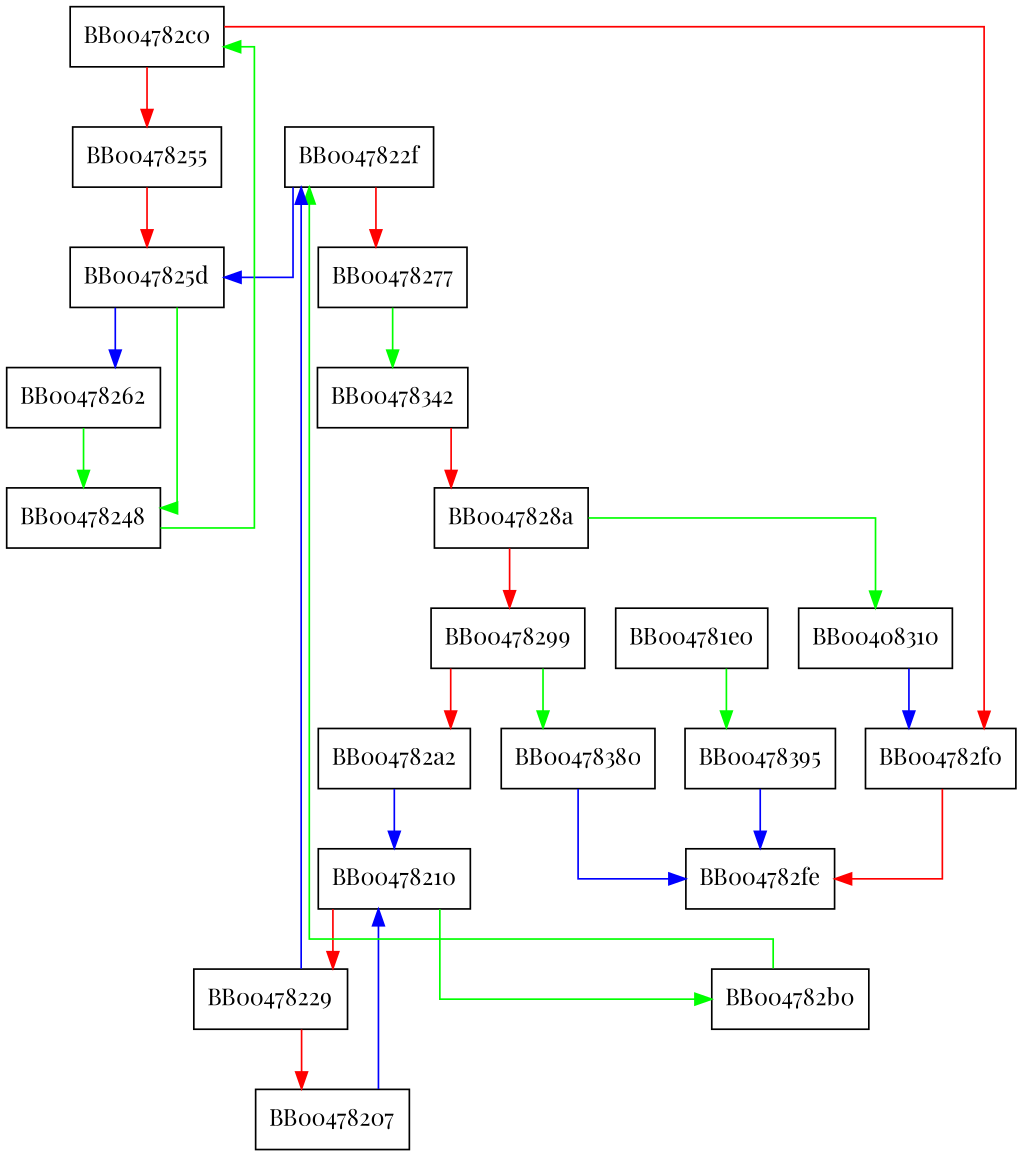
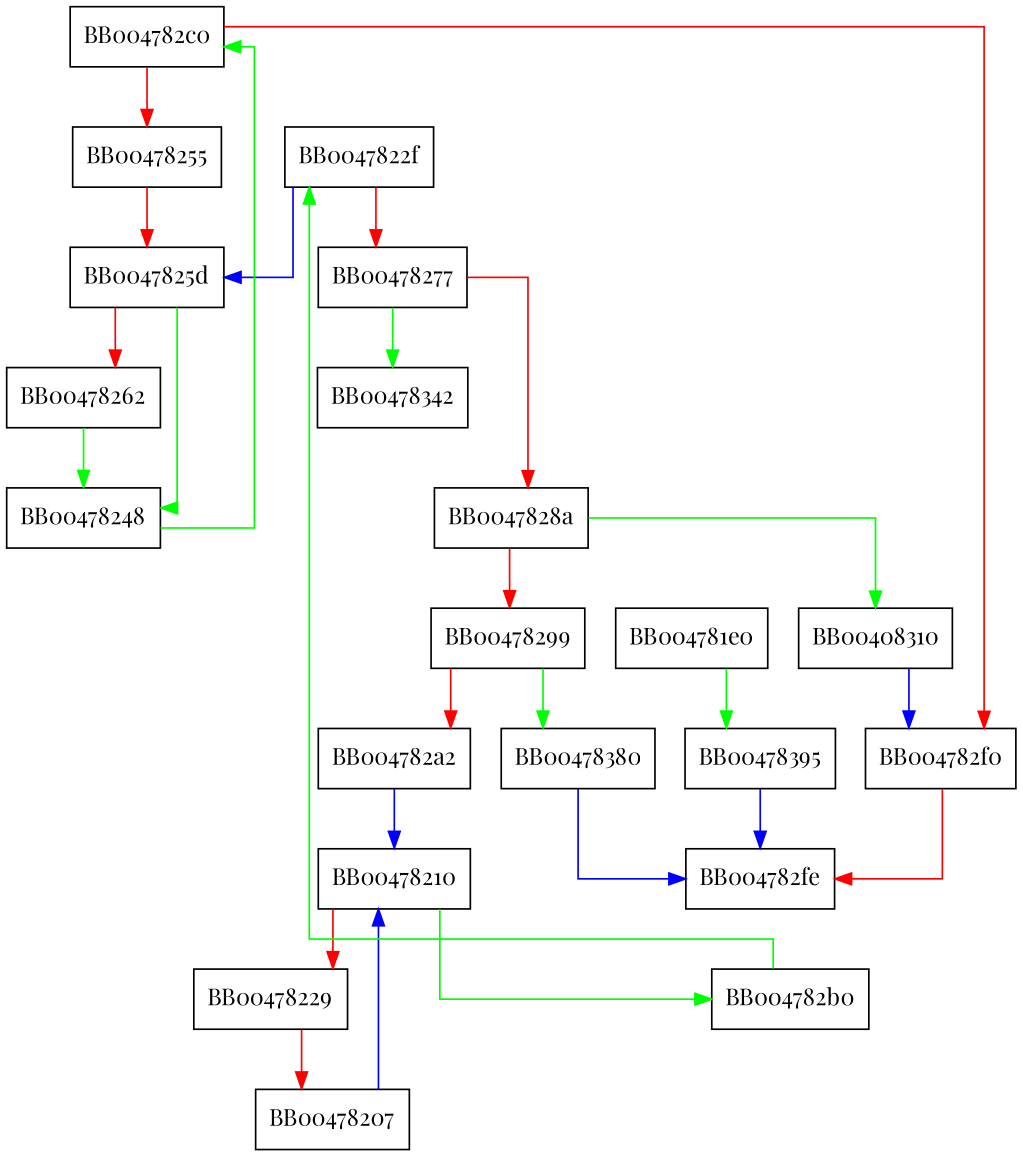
(115, 329) -> (115, 329)
(451, 449) -> (528, 344)
(301, 586) -> none
